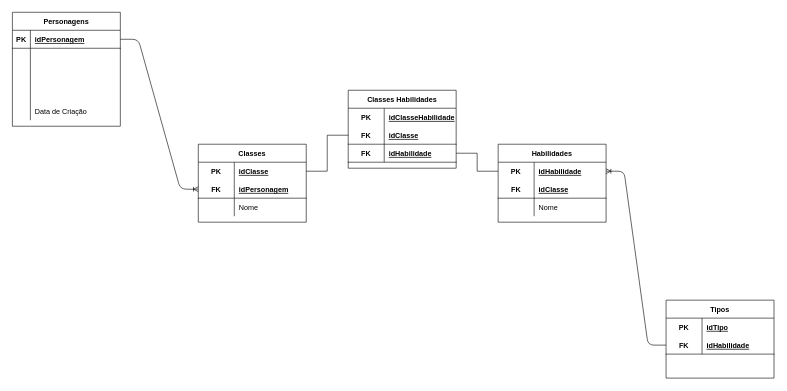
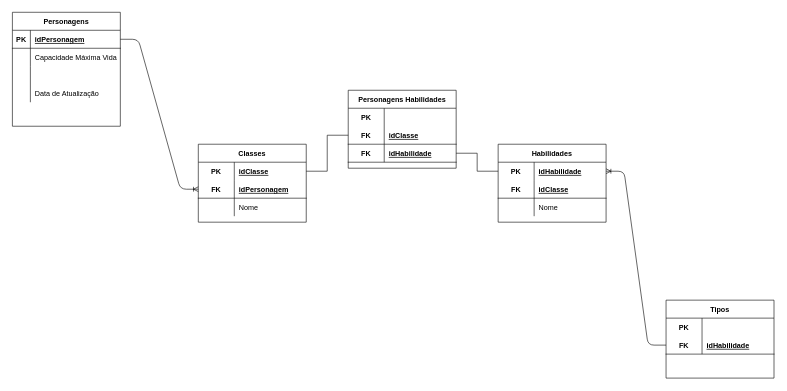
none -> (75, 57)
none -> (75, 93)
(402, 100) -> (402, 100)
(75, 111) -> none
(420, 117) -> none
(738, 327) -> none
